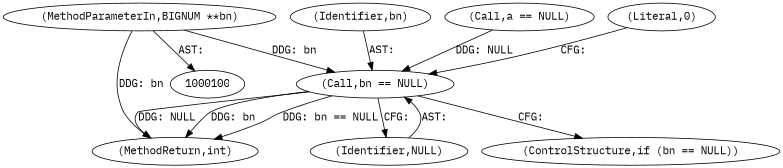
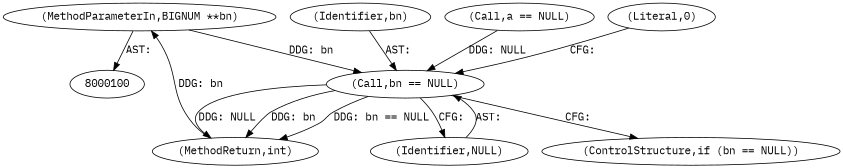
(208, 84) -> (107, 84)
(117, 86) -> (177, 92)
